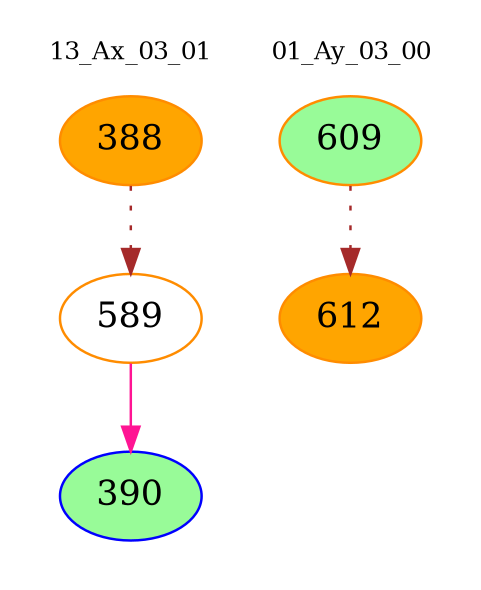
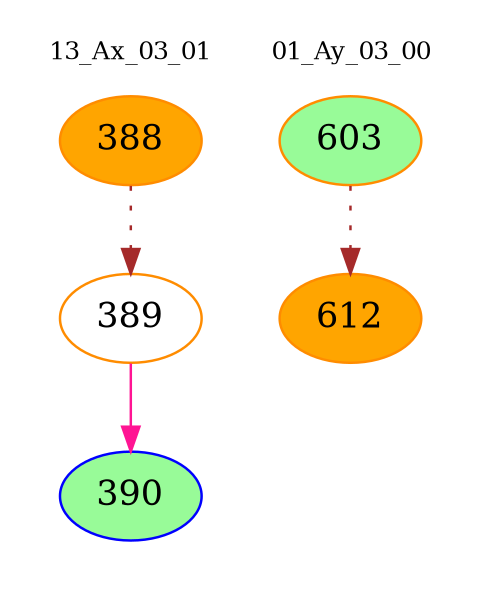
(350, 141) -> (350, 141)
(131, 318) -> (131, 318)
